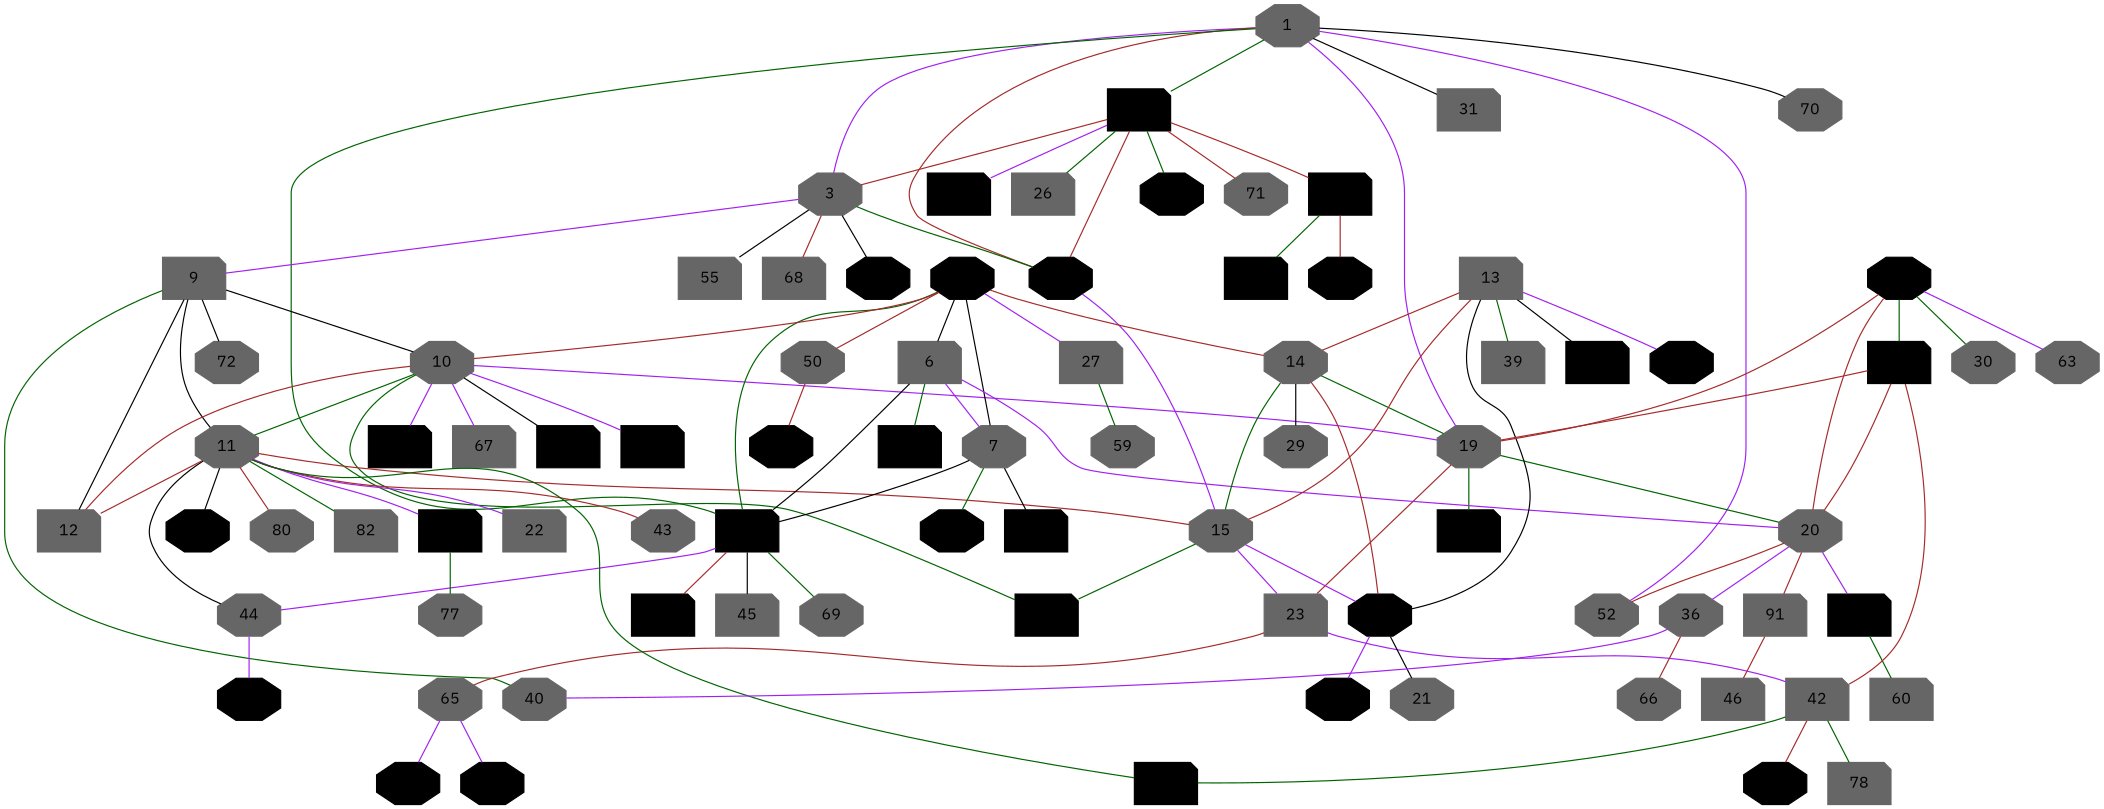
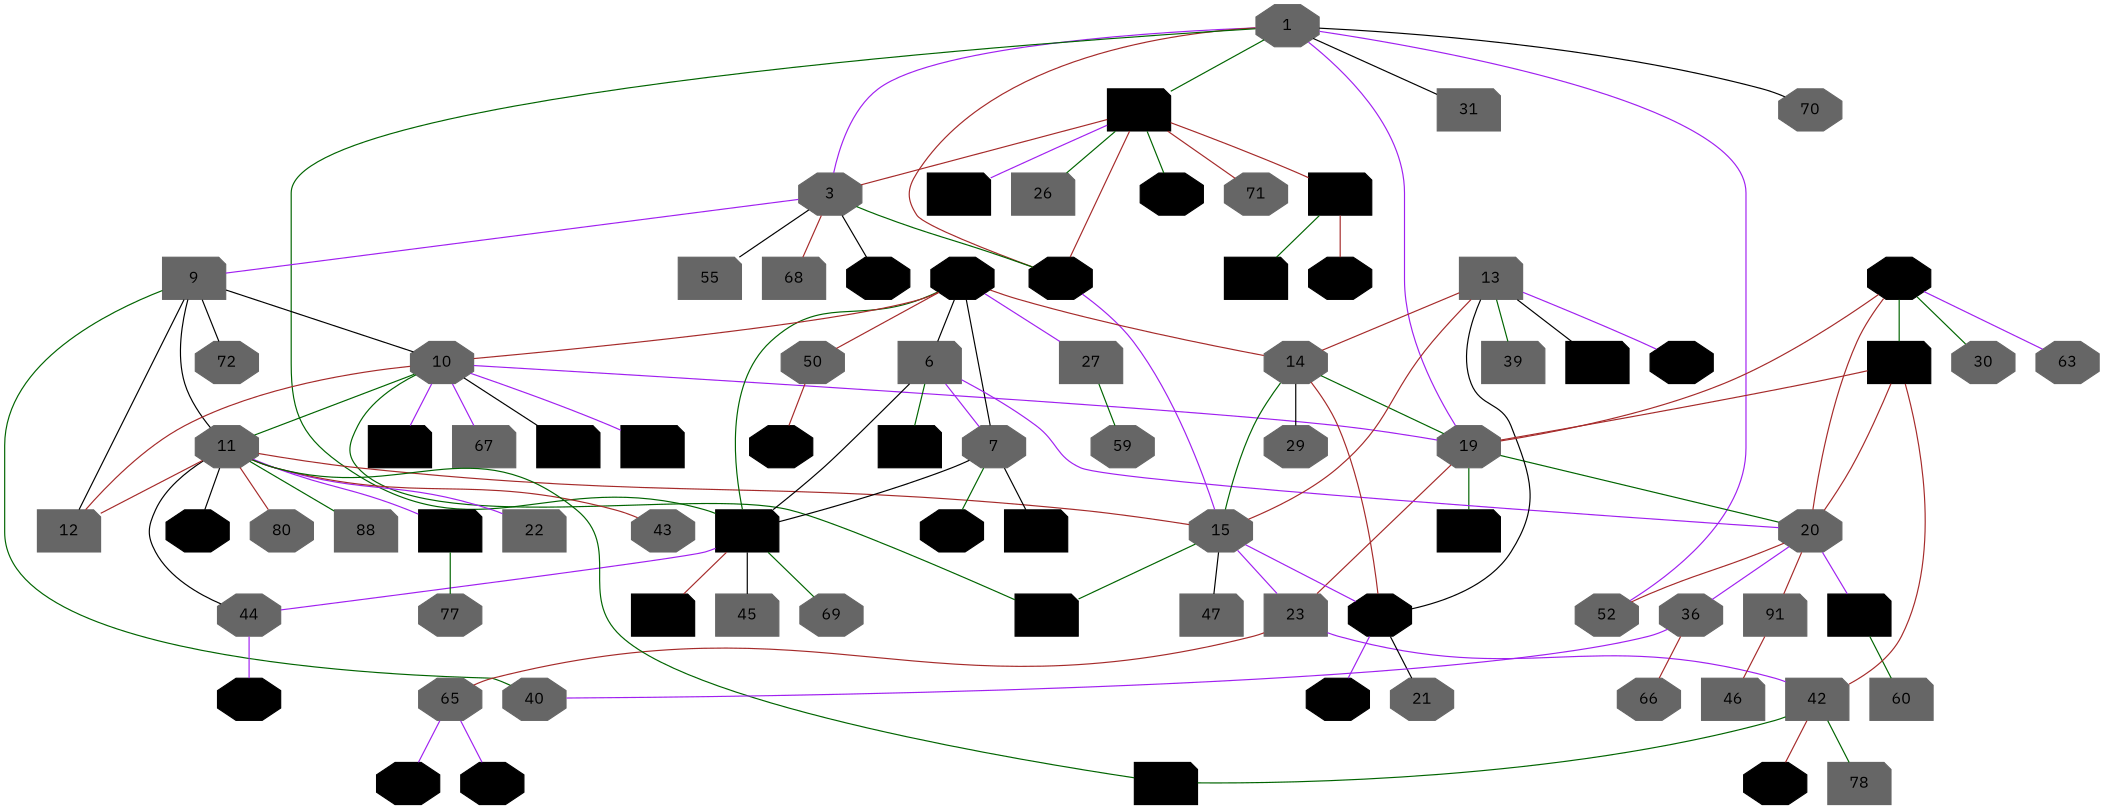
(366, 531) -> (366, 531)
none -> (1212, 615)
